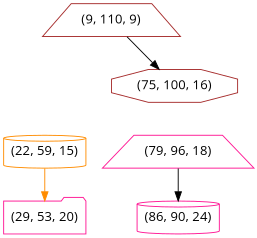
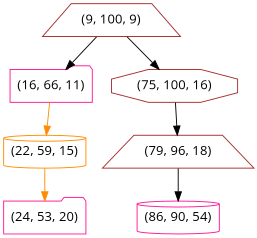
(111, 20) -> (111, 20)
none -> (51, 86)
none -> (176, 114)
(178, 152) -> (178, 152)
(45, 218) -> (45, 218)
(178, 218) -> (178, 218)
